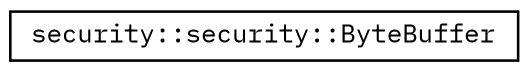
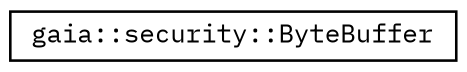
(264, 36) -> (233, 36)
